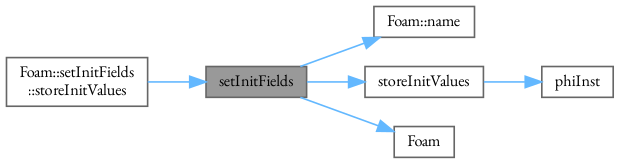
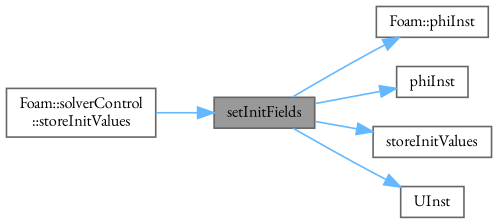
(424, 22) -> (432, 22)
(77, 82) -> (81, 113)
(504, 82) -> (347, 98)
(424, 142) -> (432, 202)
